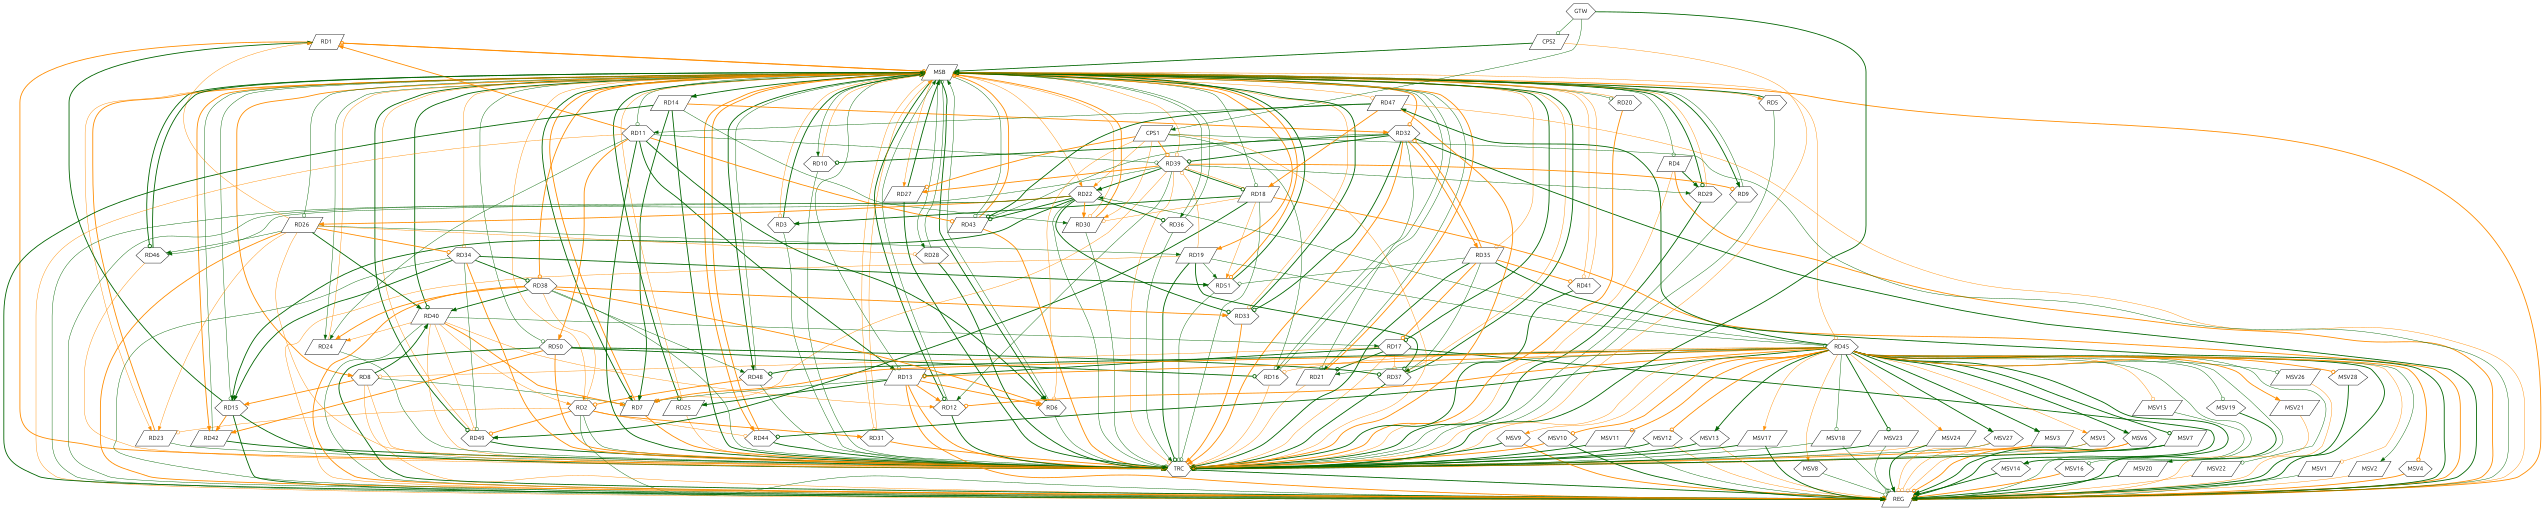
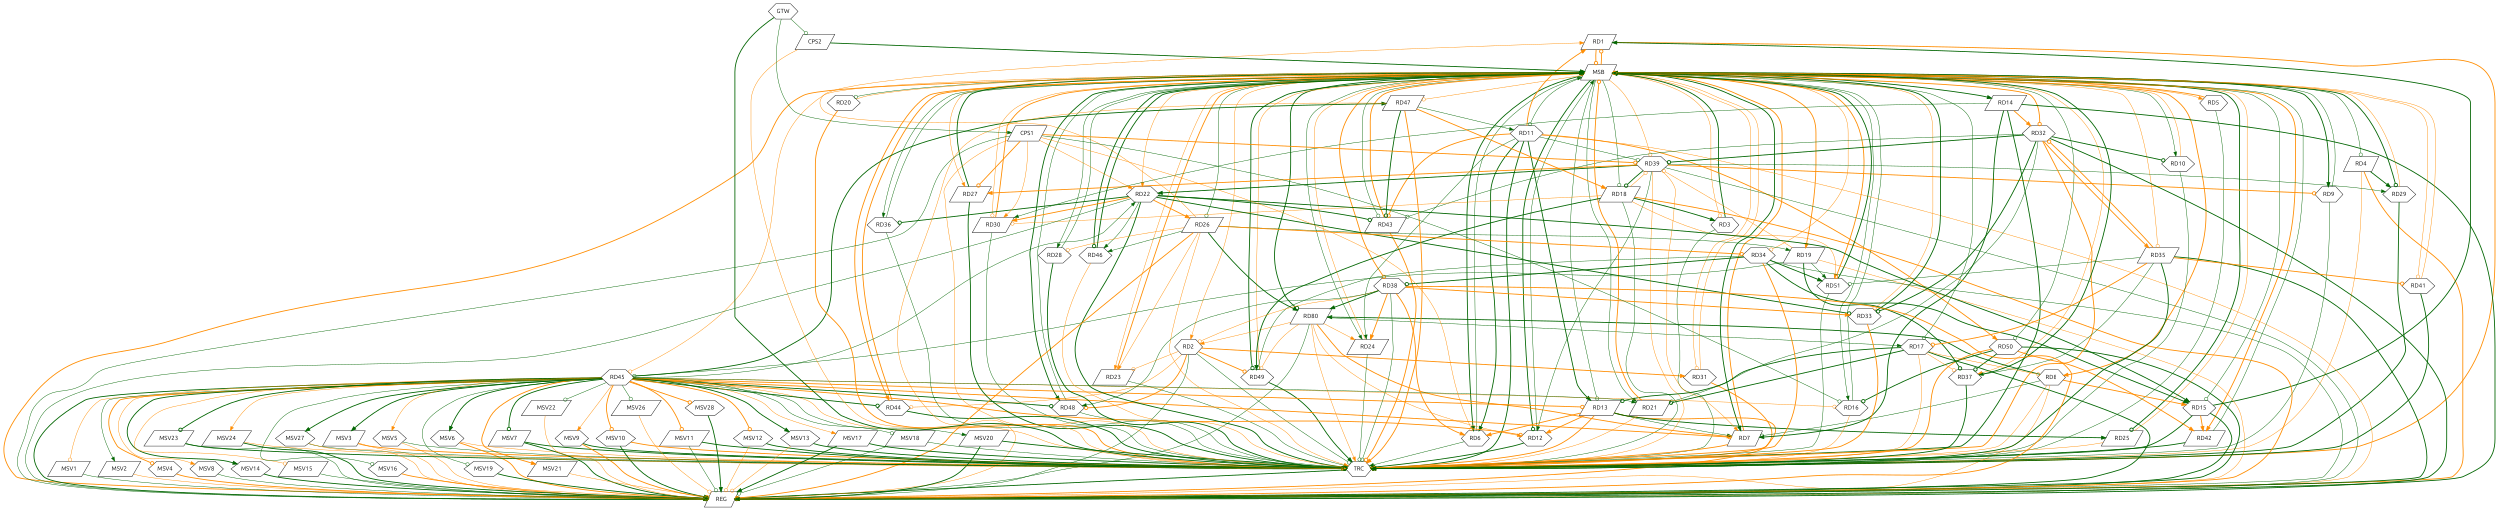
(1361, 79) -> (1911, 76)
(1537, 98) -> (1925, 93)
(432, 316) -> (1311, 316)
(1095, 344) -> (1121, 398)
(1163, 347) -> (1173, 456)
(669, 391) -> (1147, 397)
